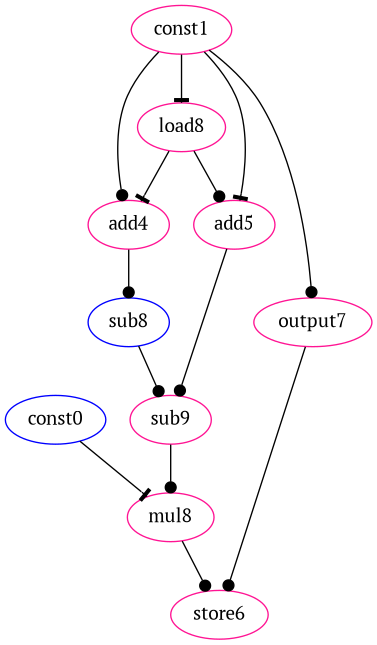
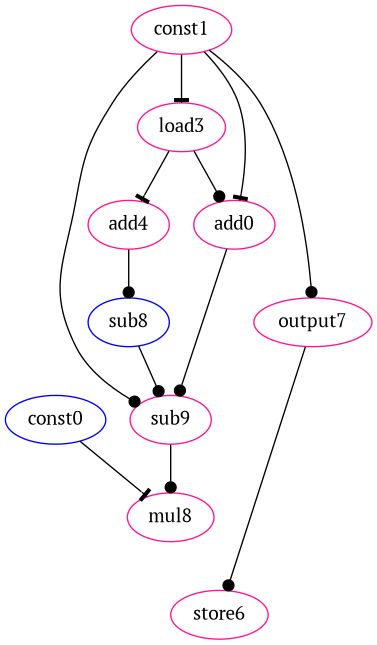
(121, 115) -> (71, 226)
(182, 127) -> (182, 127)
(234, 225) -> (234, 225)
(192, 561) -> none
